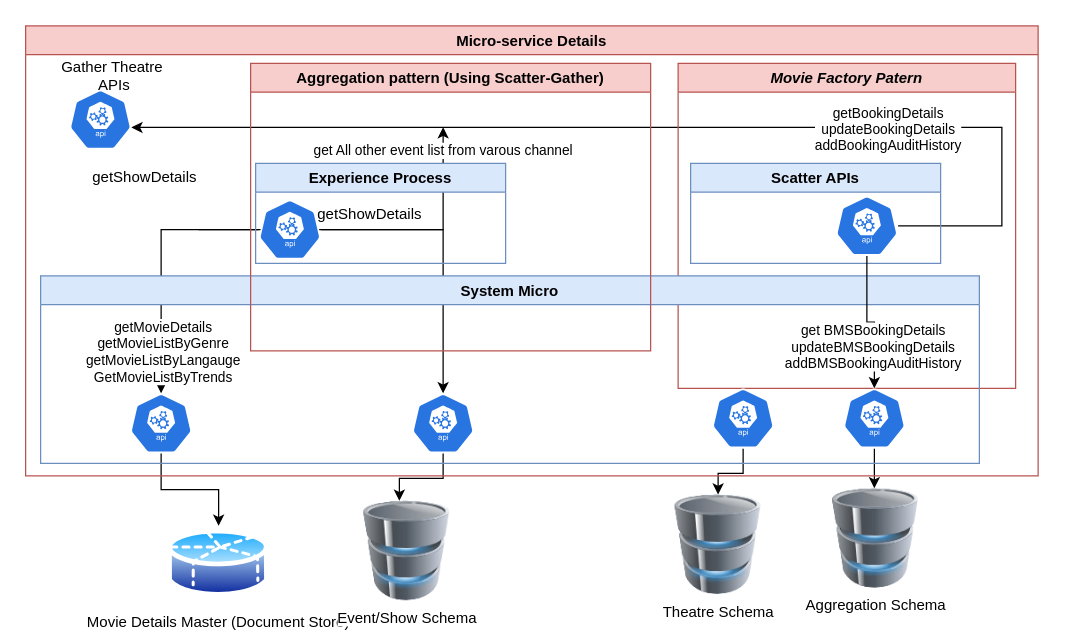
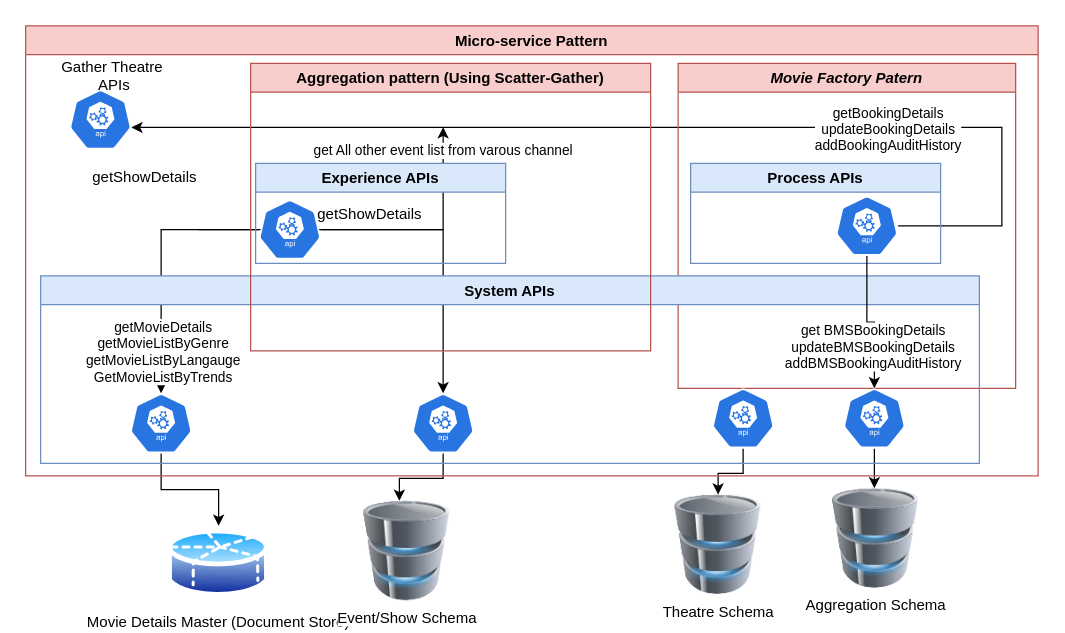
(531, 41) -> (531, 41)
(380, 178) -> (380, 178)
(815, 178) -> (815, 178)
(509, 291) -> (509, 291)
